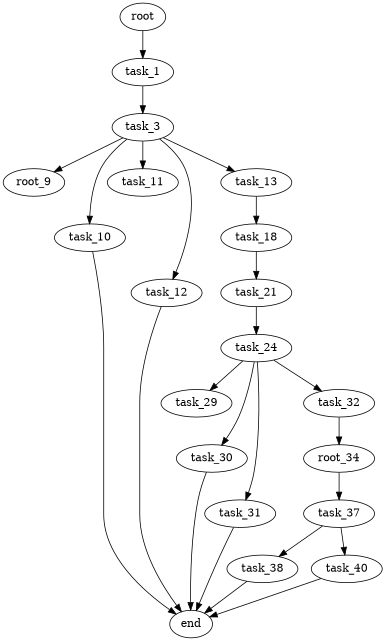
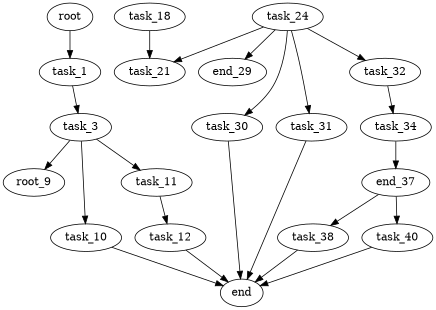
(256, 182) -> none
(191, 201) -> (163, 206)
(256, 317) -> (222, 43)
(196, 403) -> (233, 72)
(339, 458) -> (396, 127)
(339, 514) -> (396, 182)
